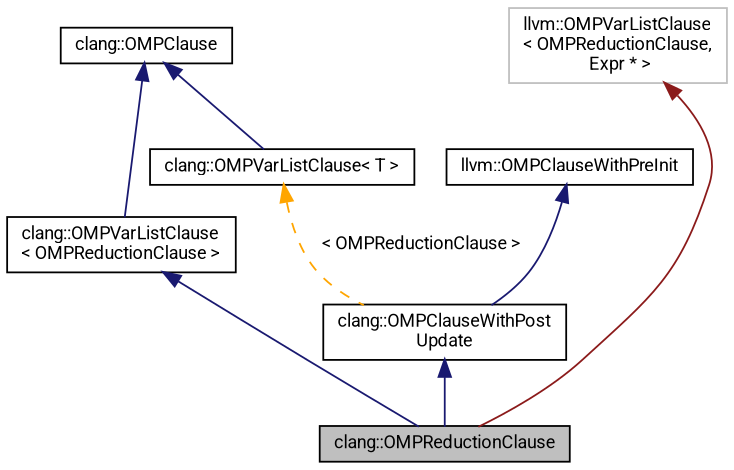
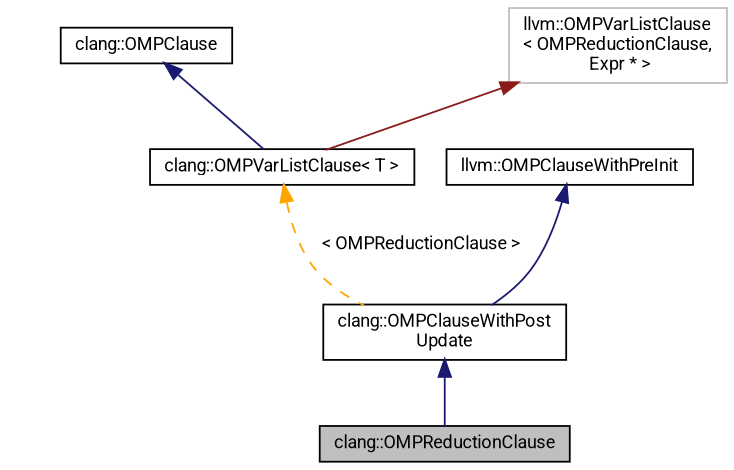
(121, 245) -> none
(653, 292) -> (414, 119)
